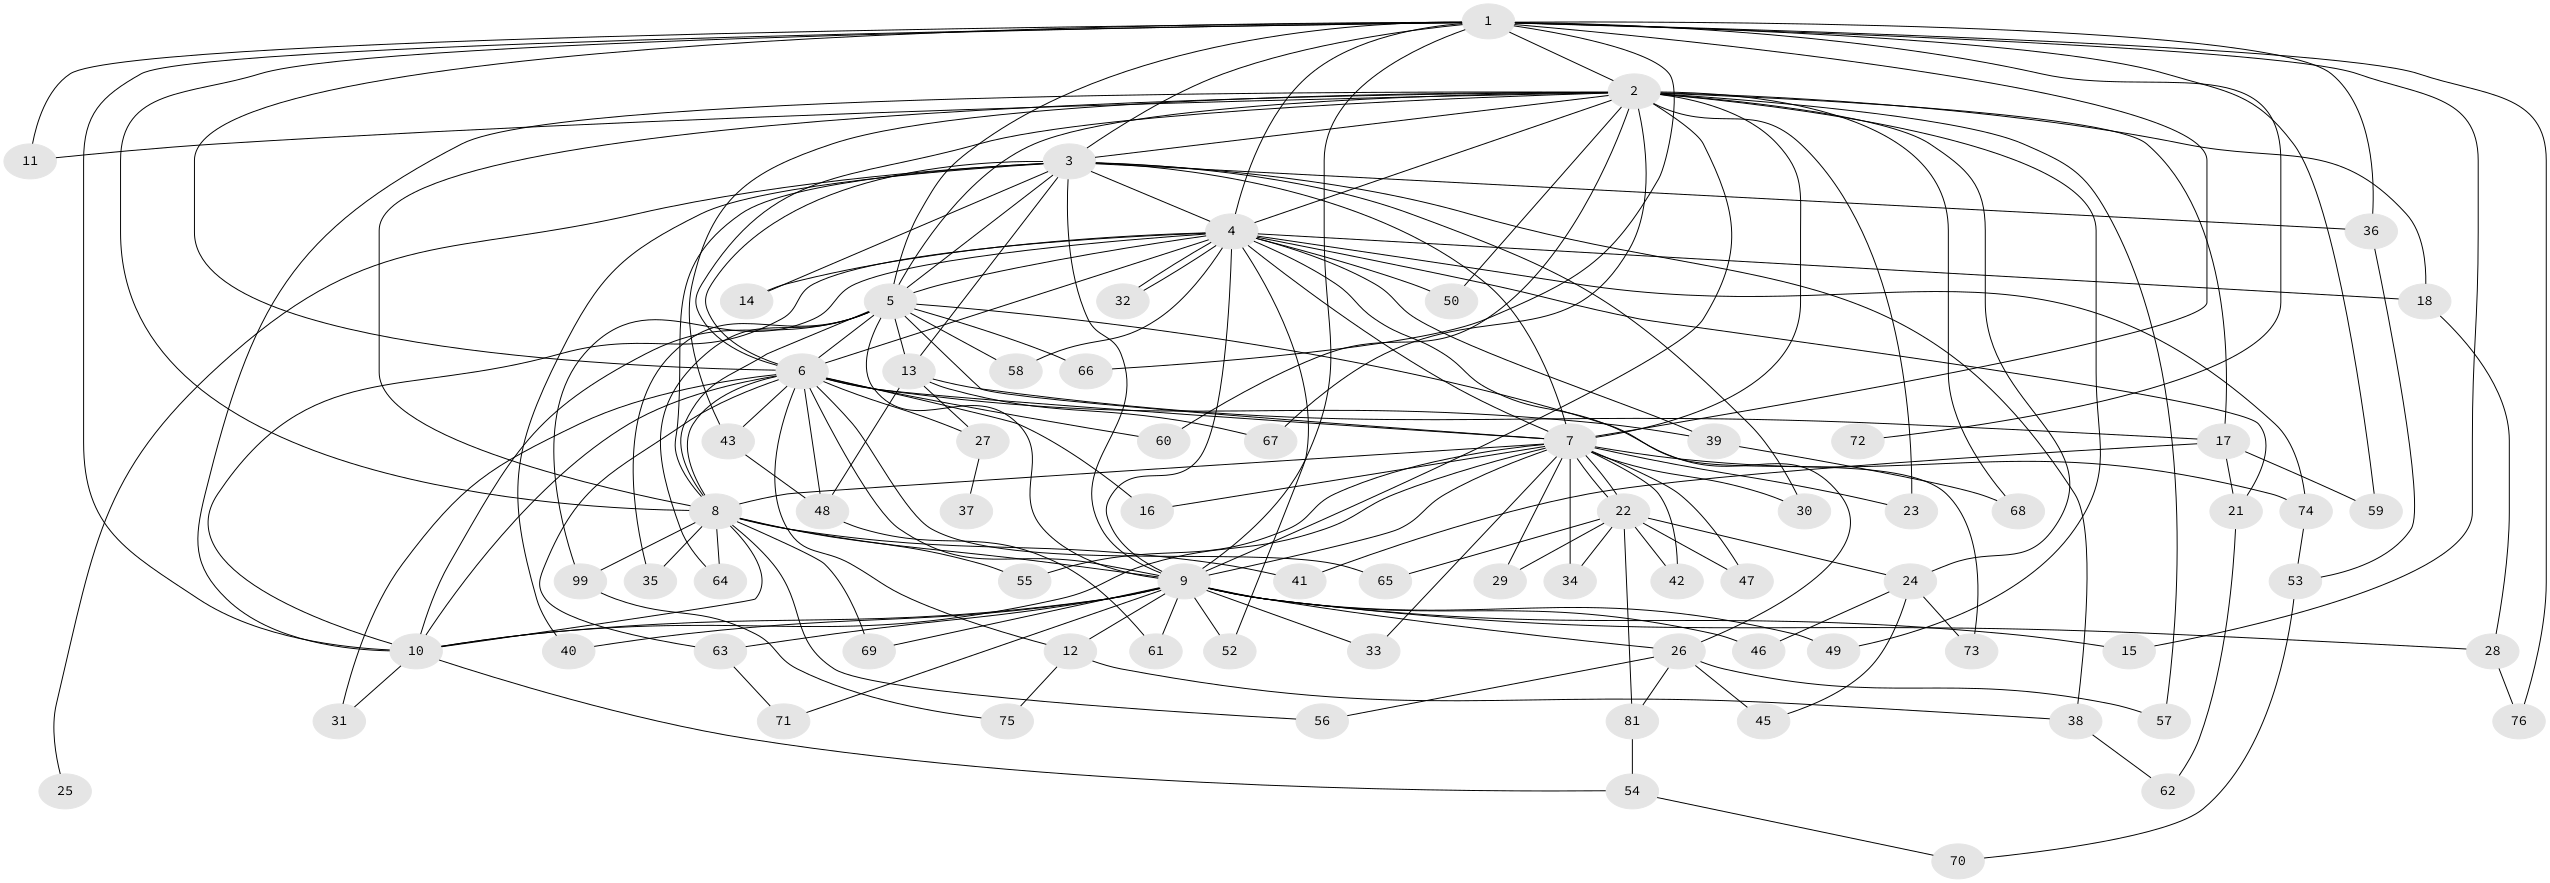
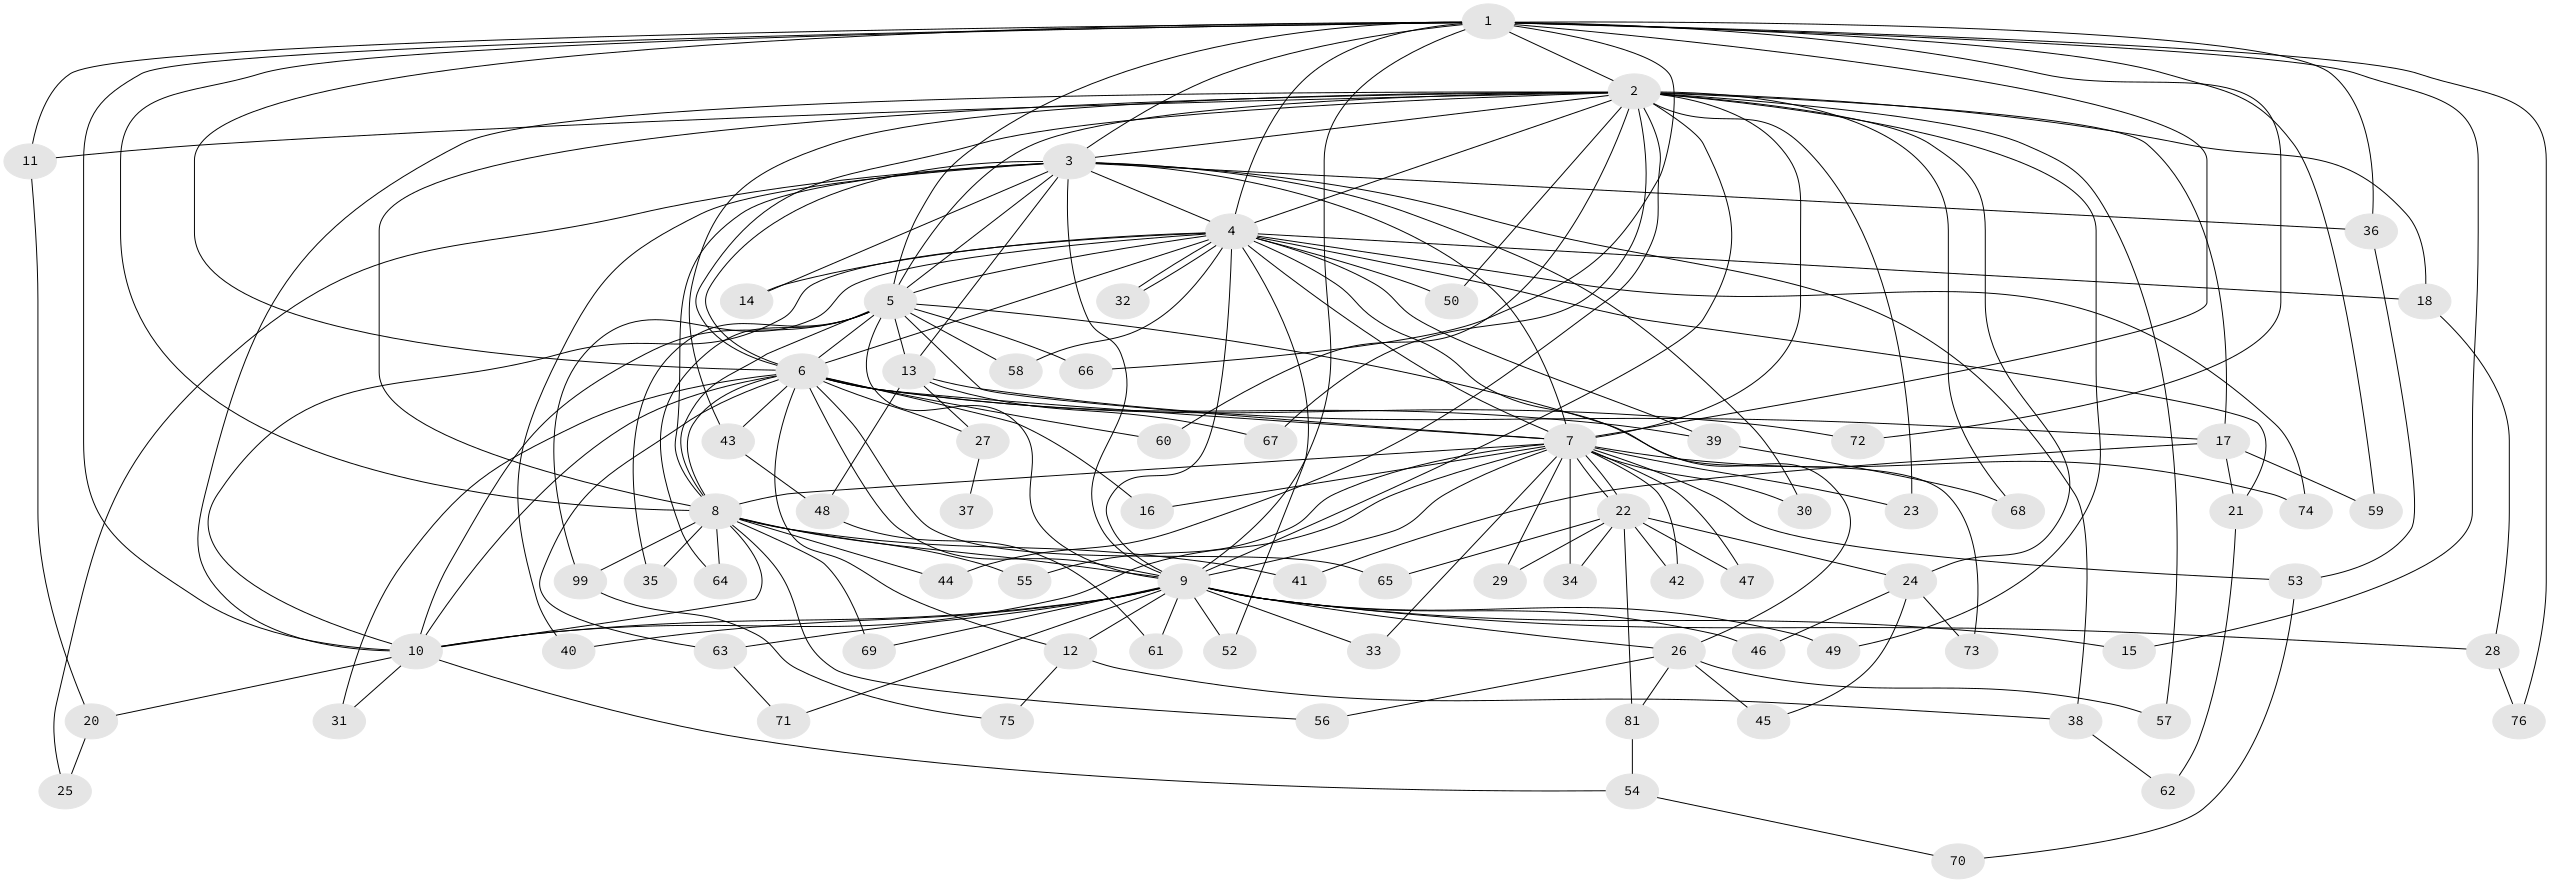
(812, 441) -> (1329, 412)
(2301, 546) -> (1922, 555)
none -> (946, 581)
none -> (91, 721)
